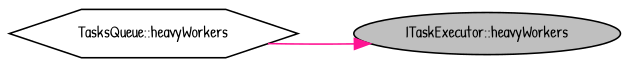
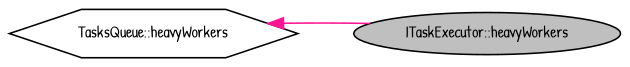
(311, 44) -> (327, 23)
